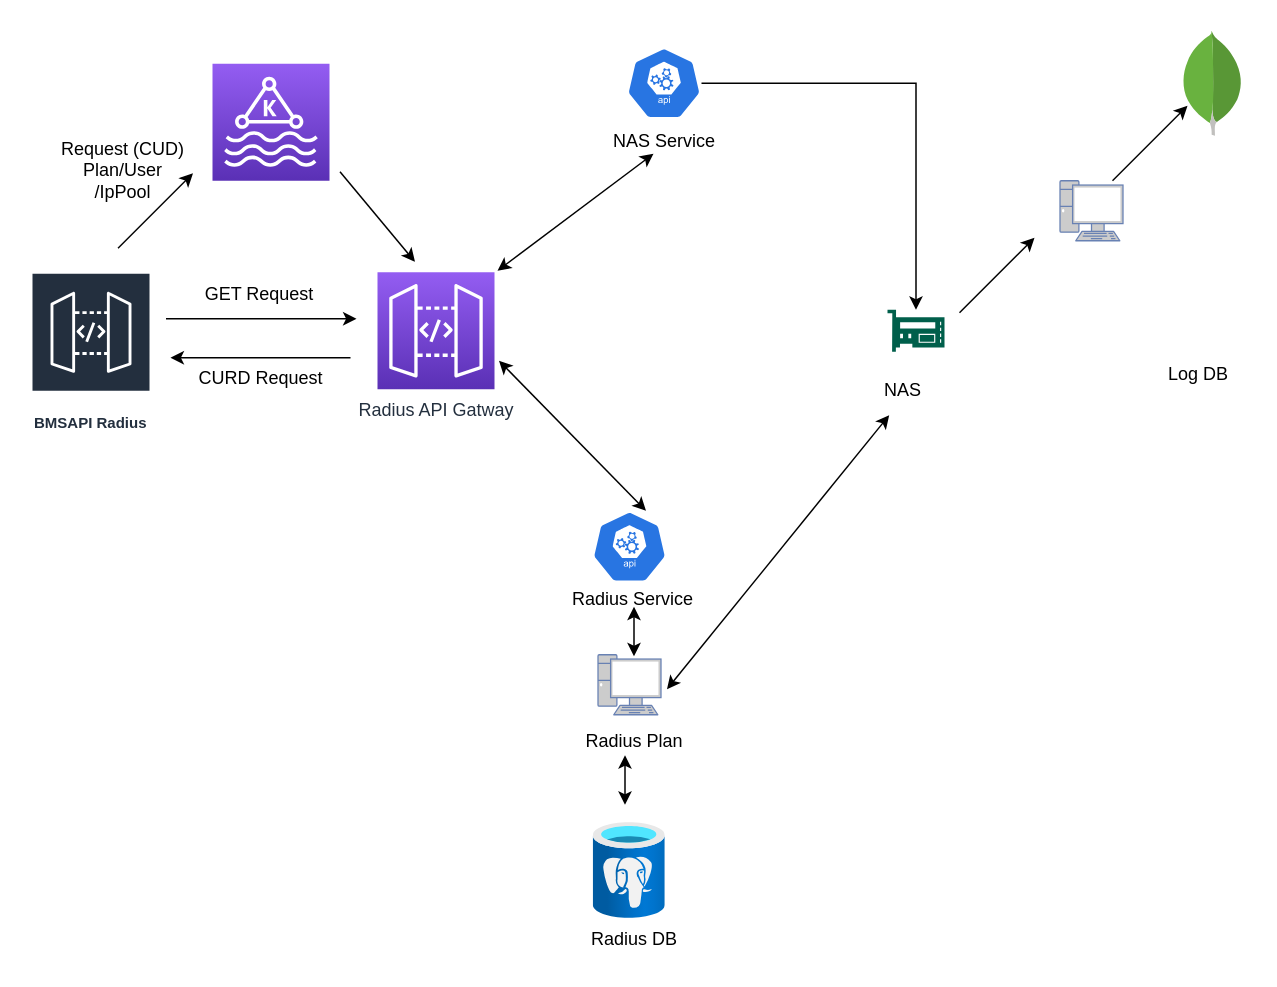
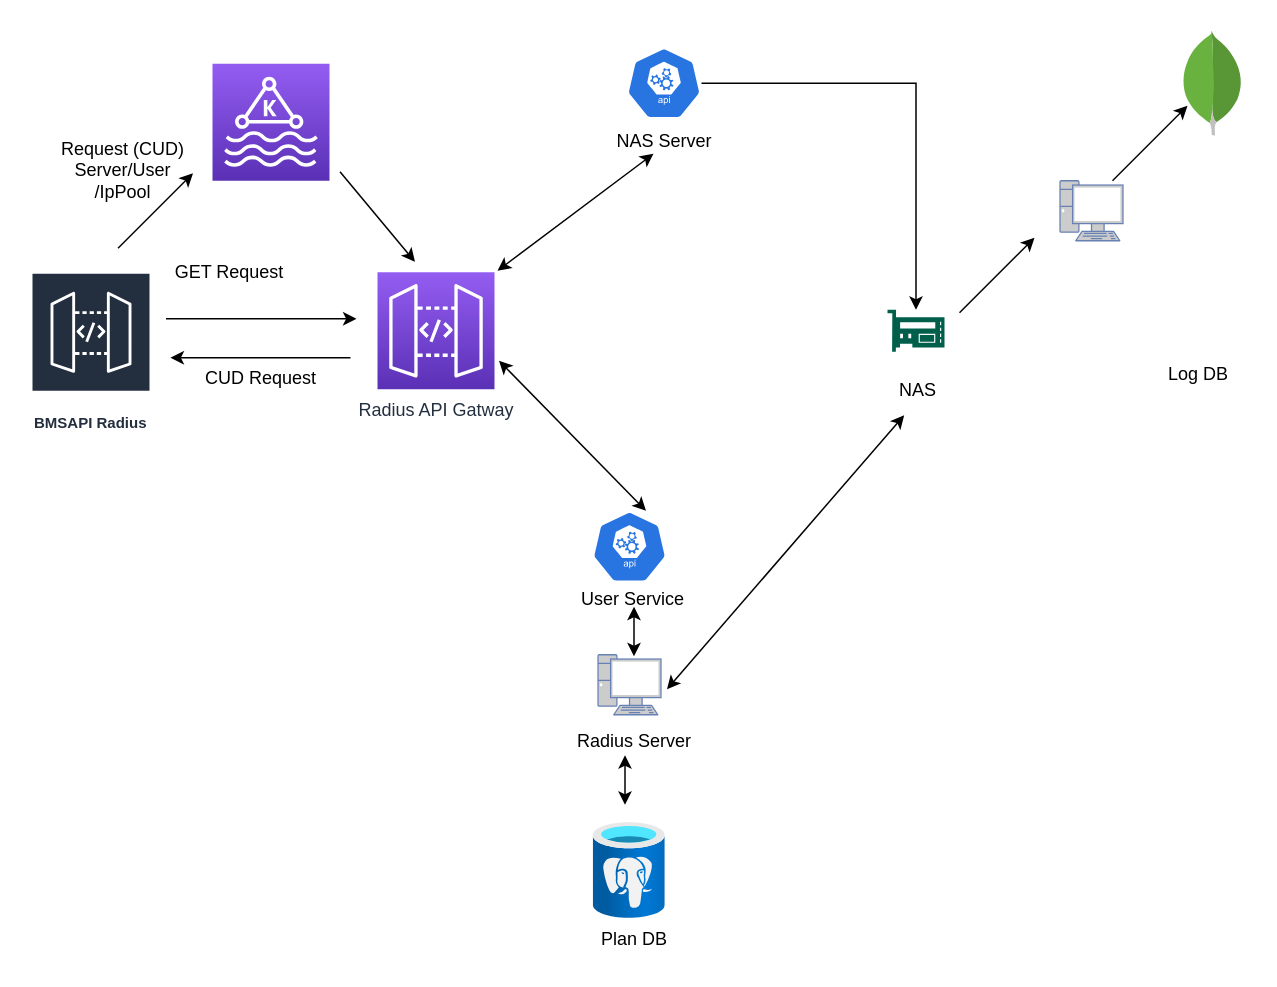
(665, 142) -> (665, 142)
(123, 181) -> (123, 181)
(259, 295) -> (229, 272)
(261, 379) -> (261, 379)
(902, 391) -> (917, 391)
(633, 599) -> (633, 599)
(635, 742) -> (635, 742)
(635, 940) -> (635, 940)
